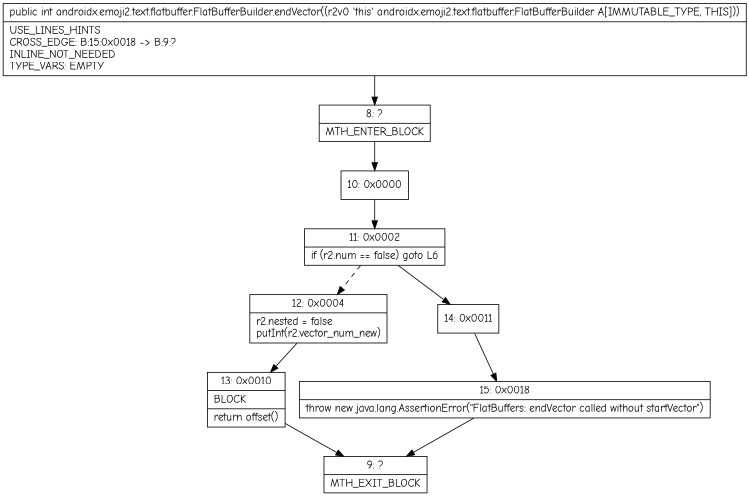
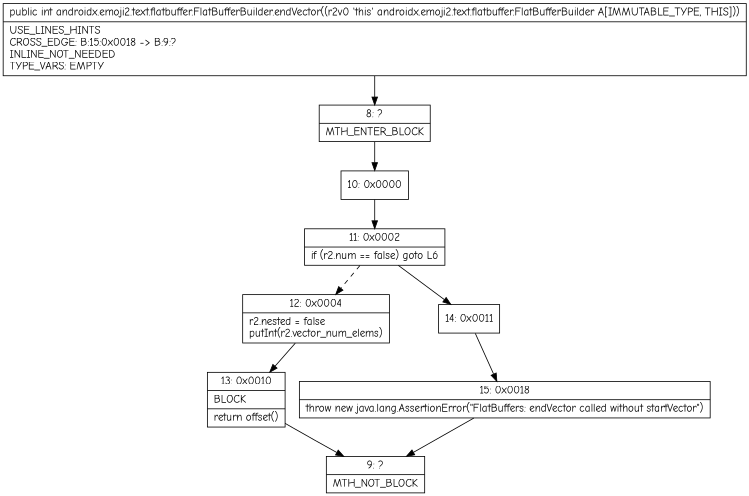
(318, 333) -> (316, 333)
(376, 483) -> (376, 483)
